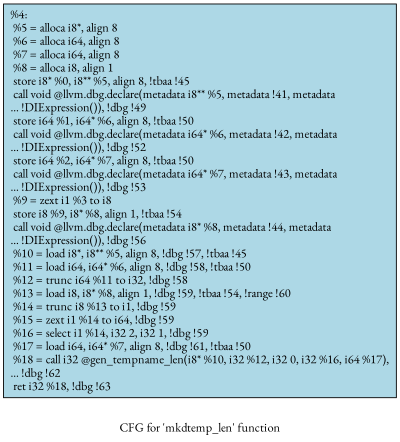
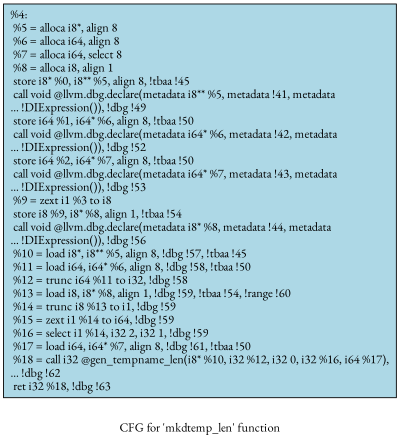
(65, 54) -> (67, 54)
